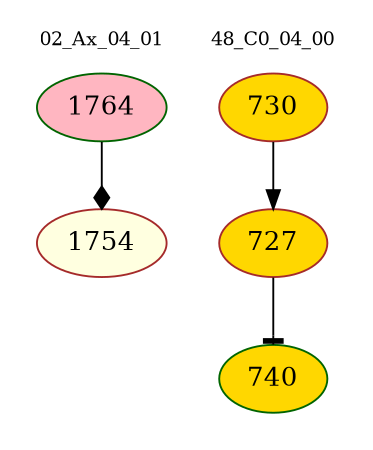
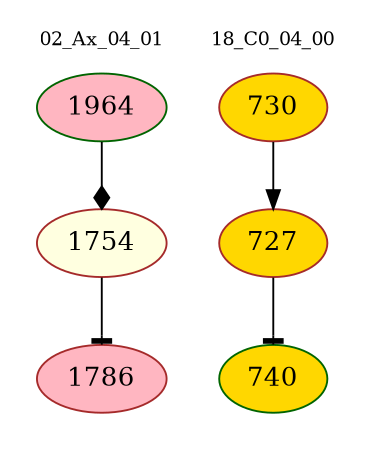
(273, 41) -> (273, 41)
(102, 107) -> (102, 107)
none -> (102, 379)
